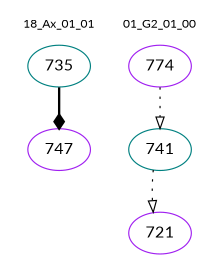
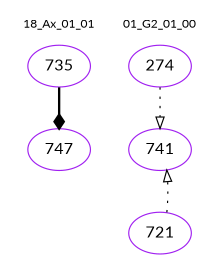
(59, 66) -> (59, 66)
(160, 66) -> (160, 66)
(160, 150) -> (160, 150)
(152, 185) -> (168, 197)
